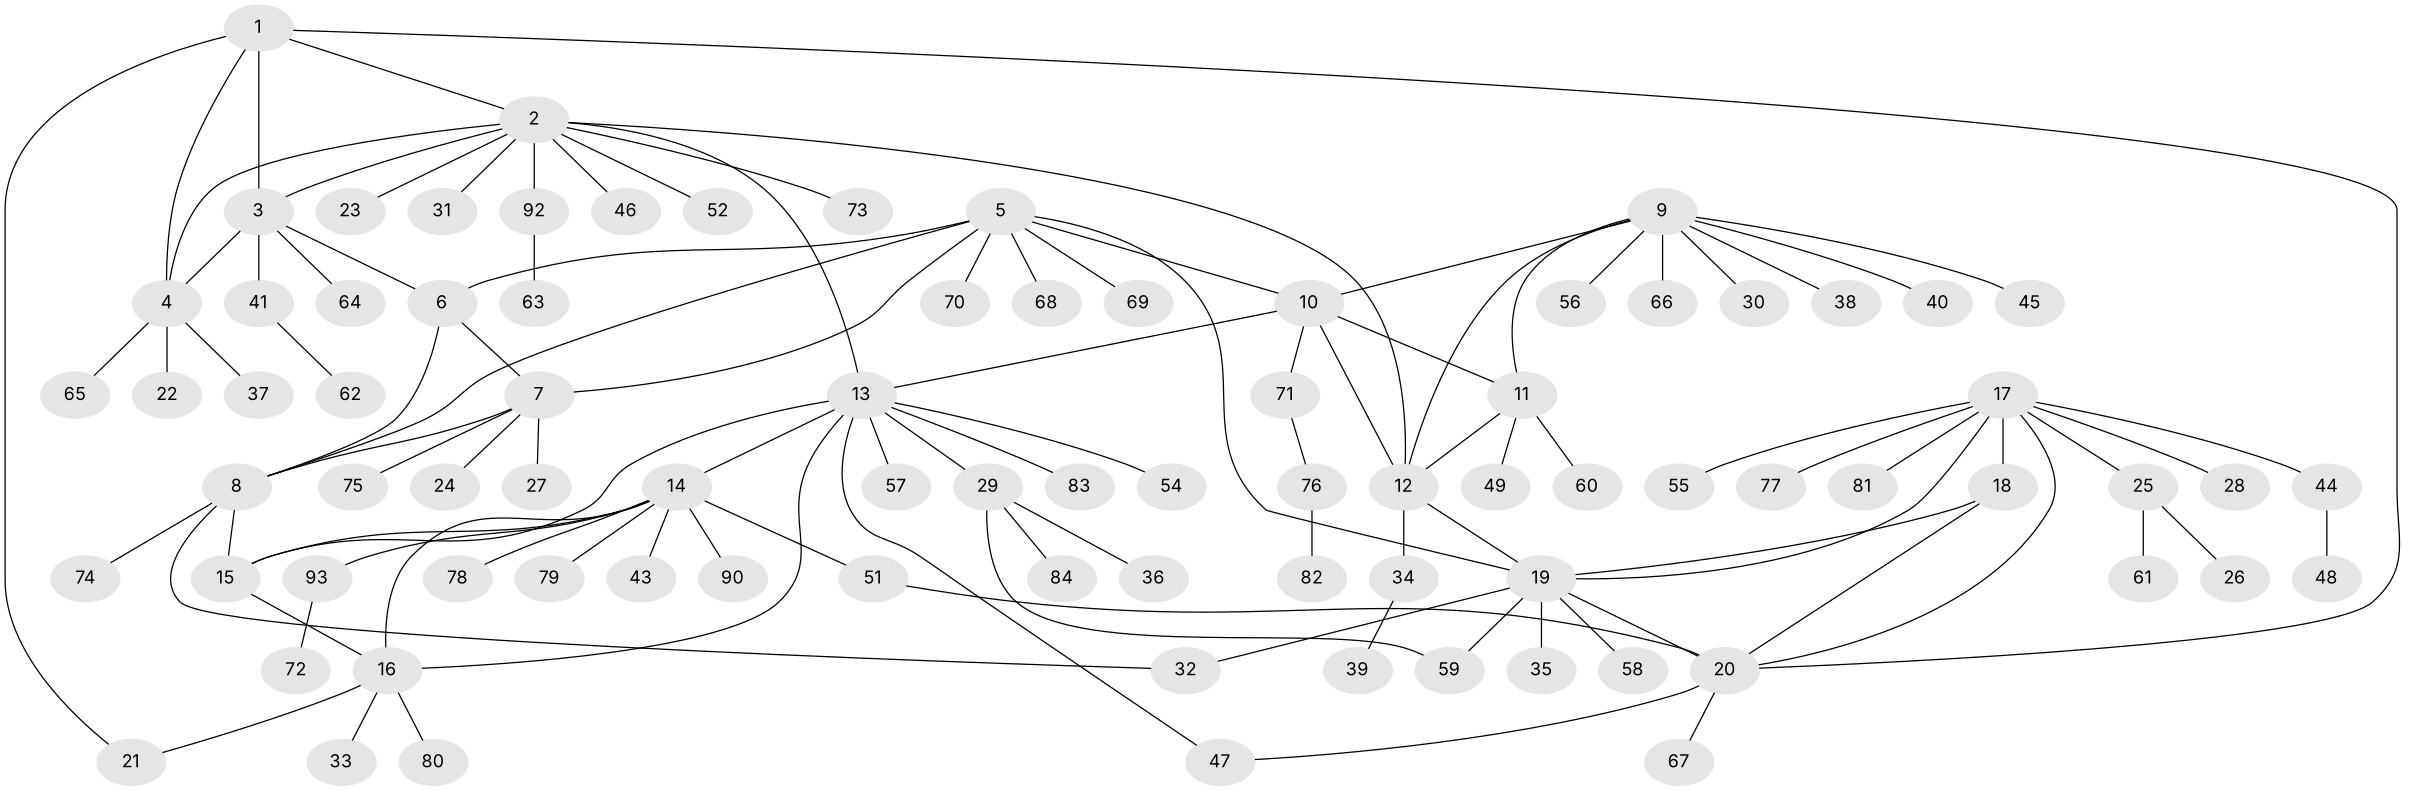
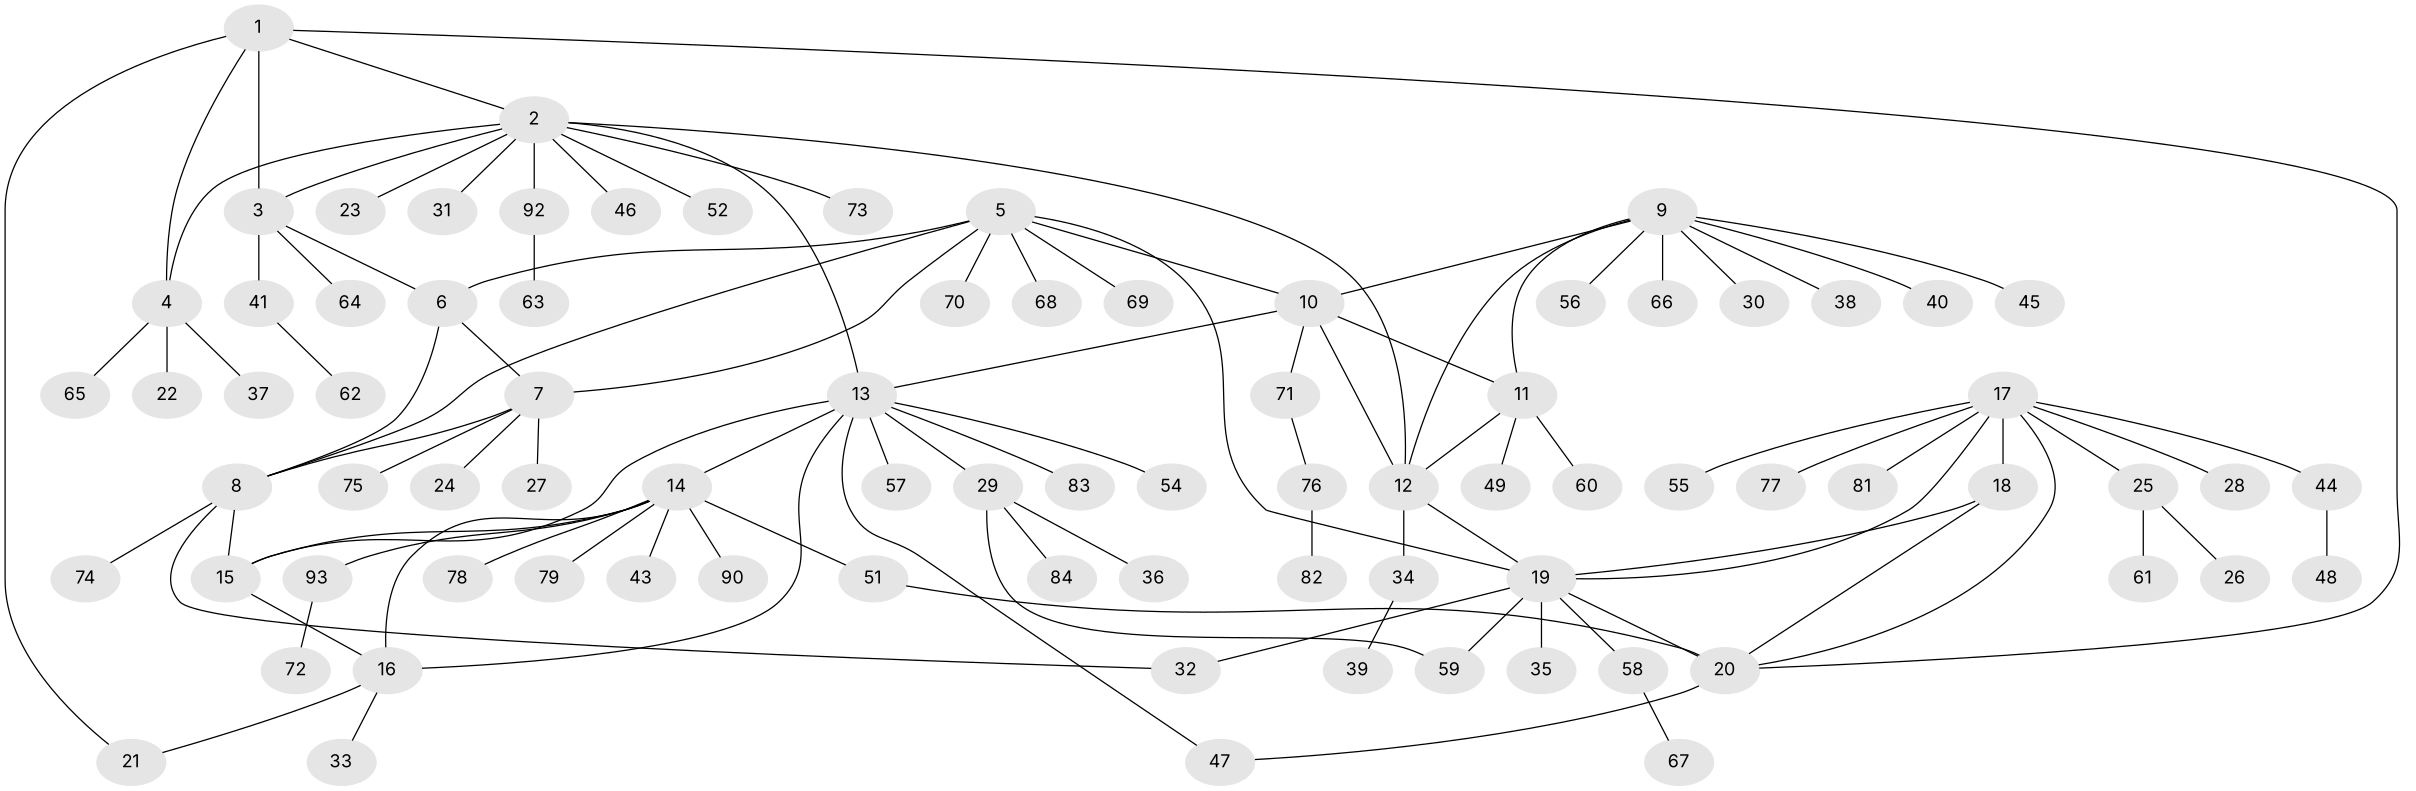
(213, 257) -> none
(1702, 717) -> (1656, 717)
(433, 762) -> none
